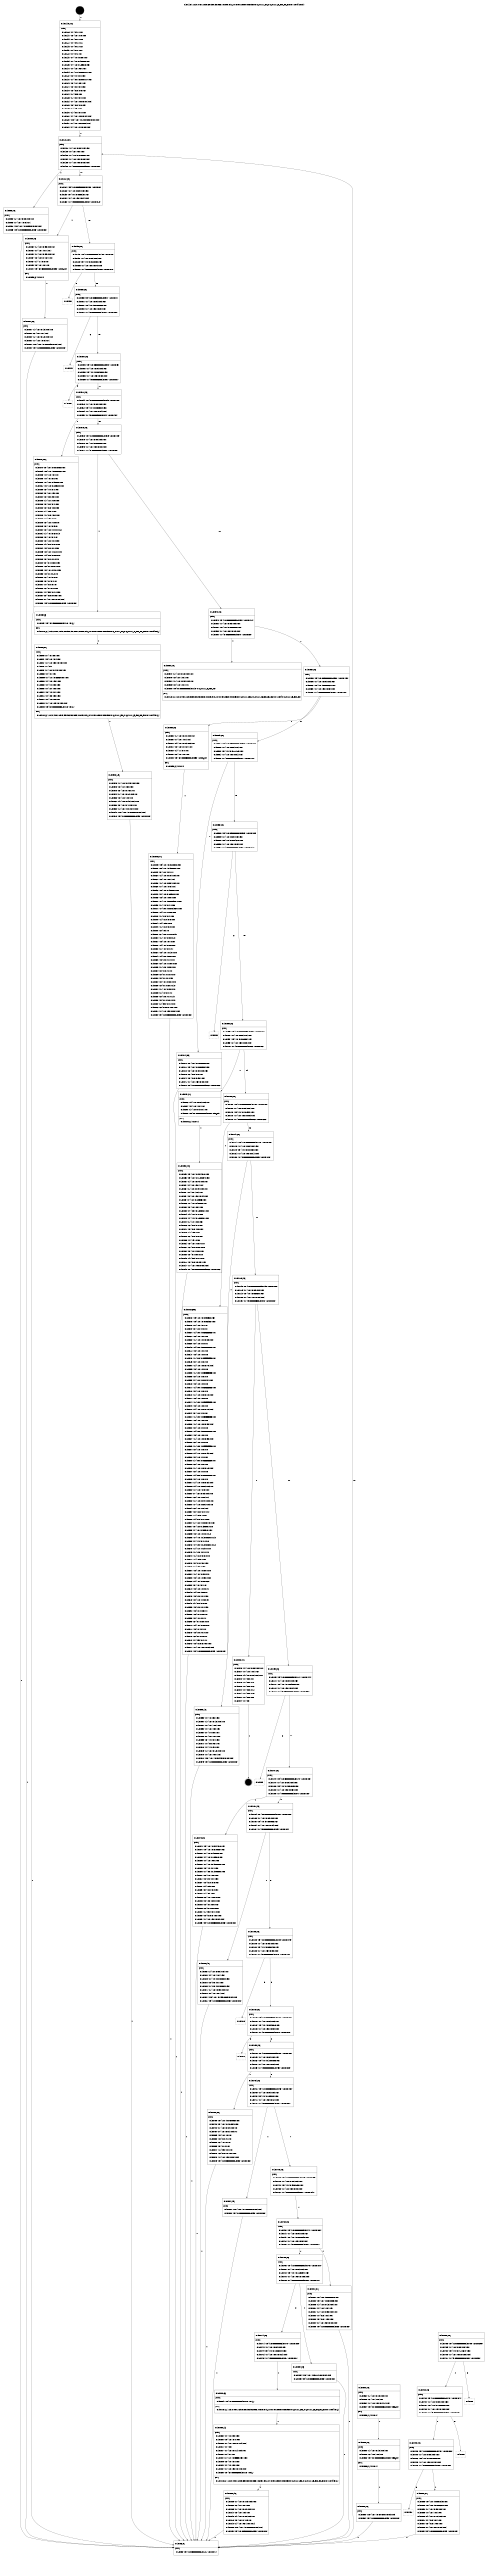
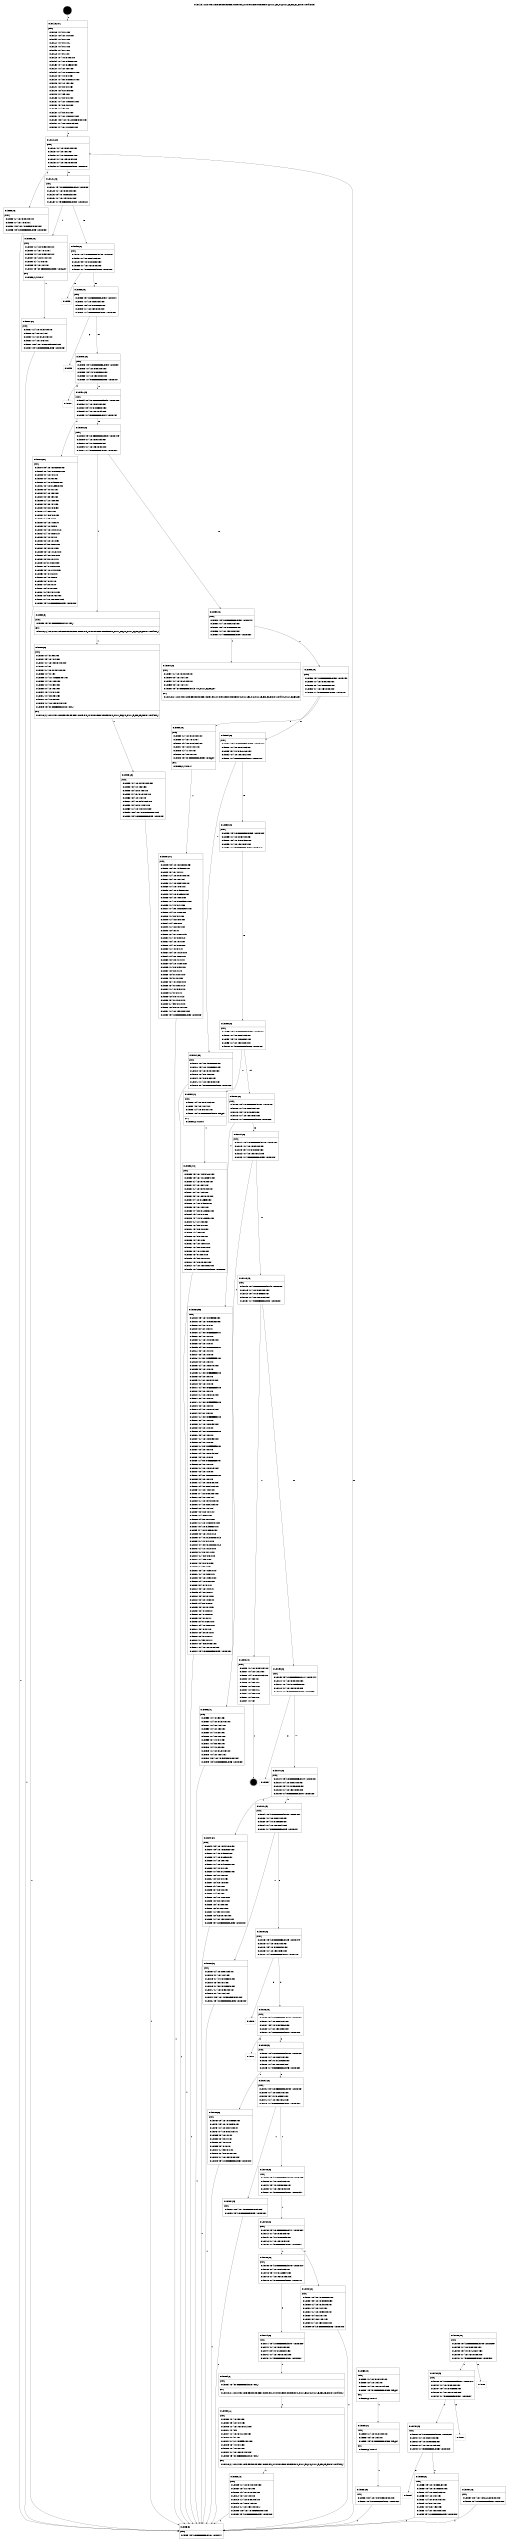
(214, 1035) -> none
(303, 2324) -> none
